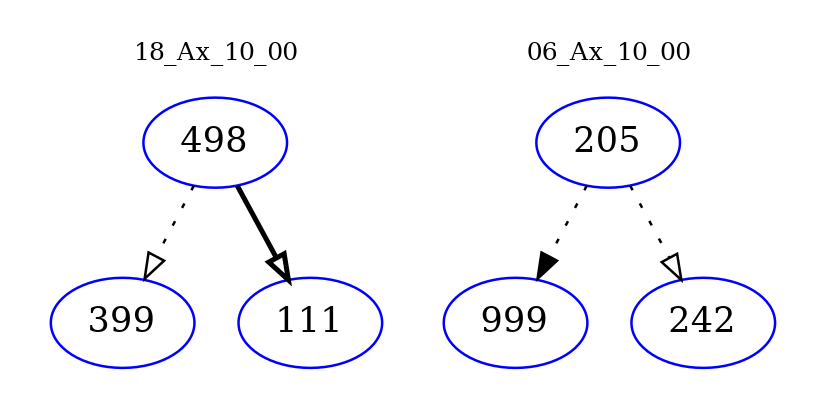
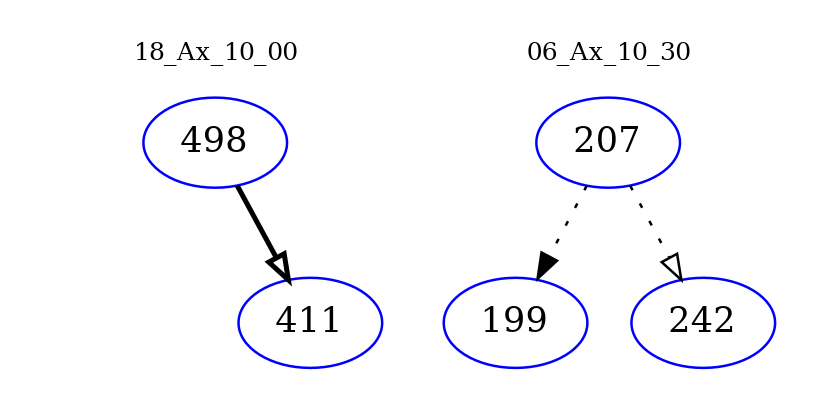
(609, 54) -> (609, 54)
(608, 143) -> (608, 143)
(123, 323) -> none
(310, 323) -> (310, 323)
(516, 323) -> (516, 323)
